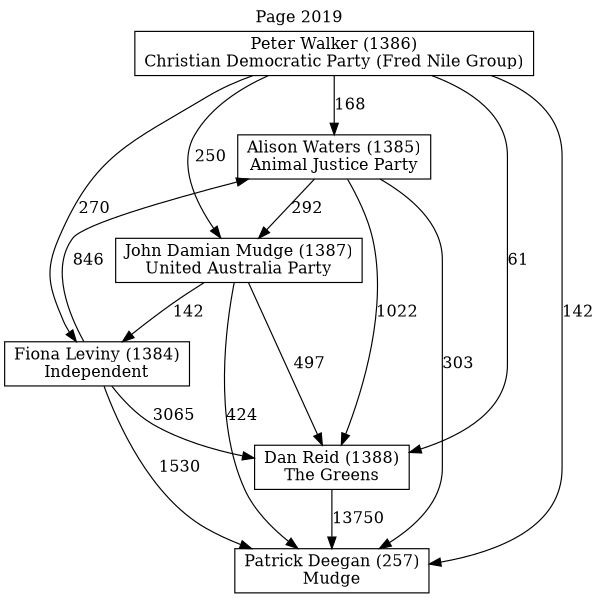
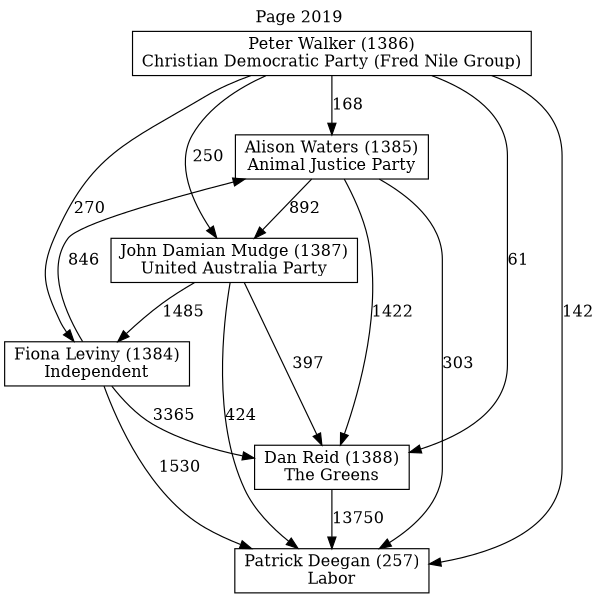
(307, 209) -> (305, 209)
(189, 312) -> (184, 312)
(398, 312) -> (393, 312)
(310, 364) -> (309, 364)
(174, 416) -> (174, 416)
(332, 571) -> (332, 571)
